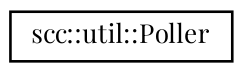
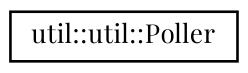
(121, 37) -> (124, 37)
